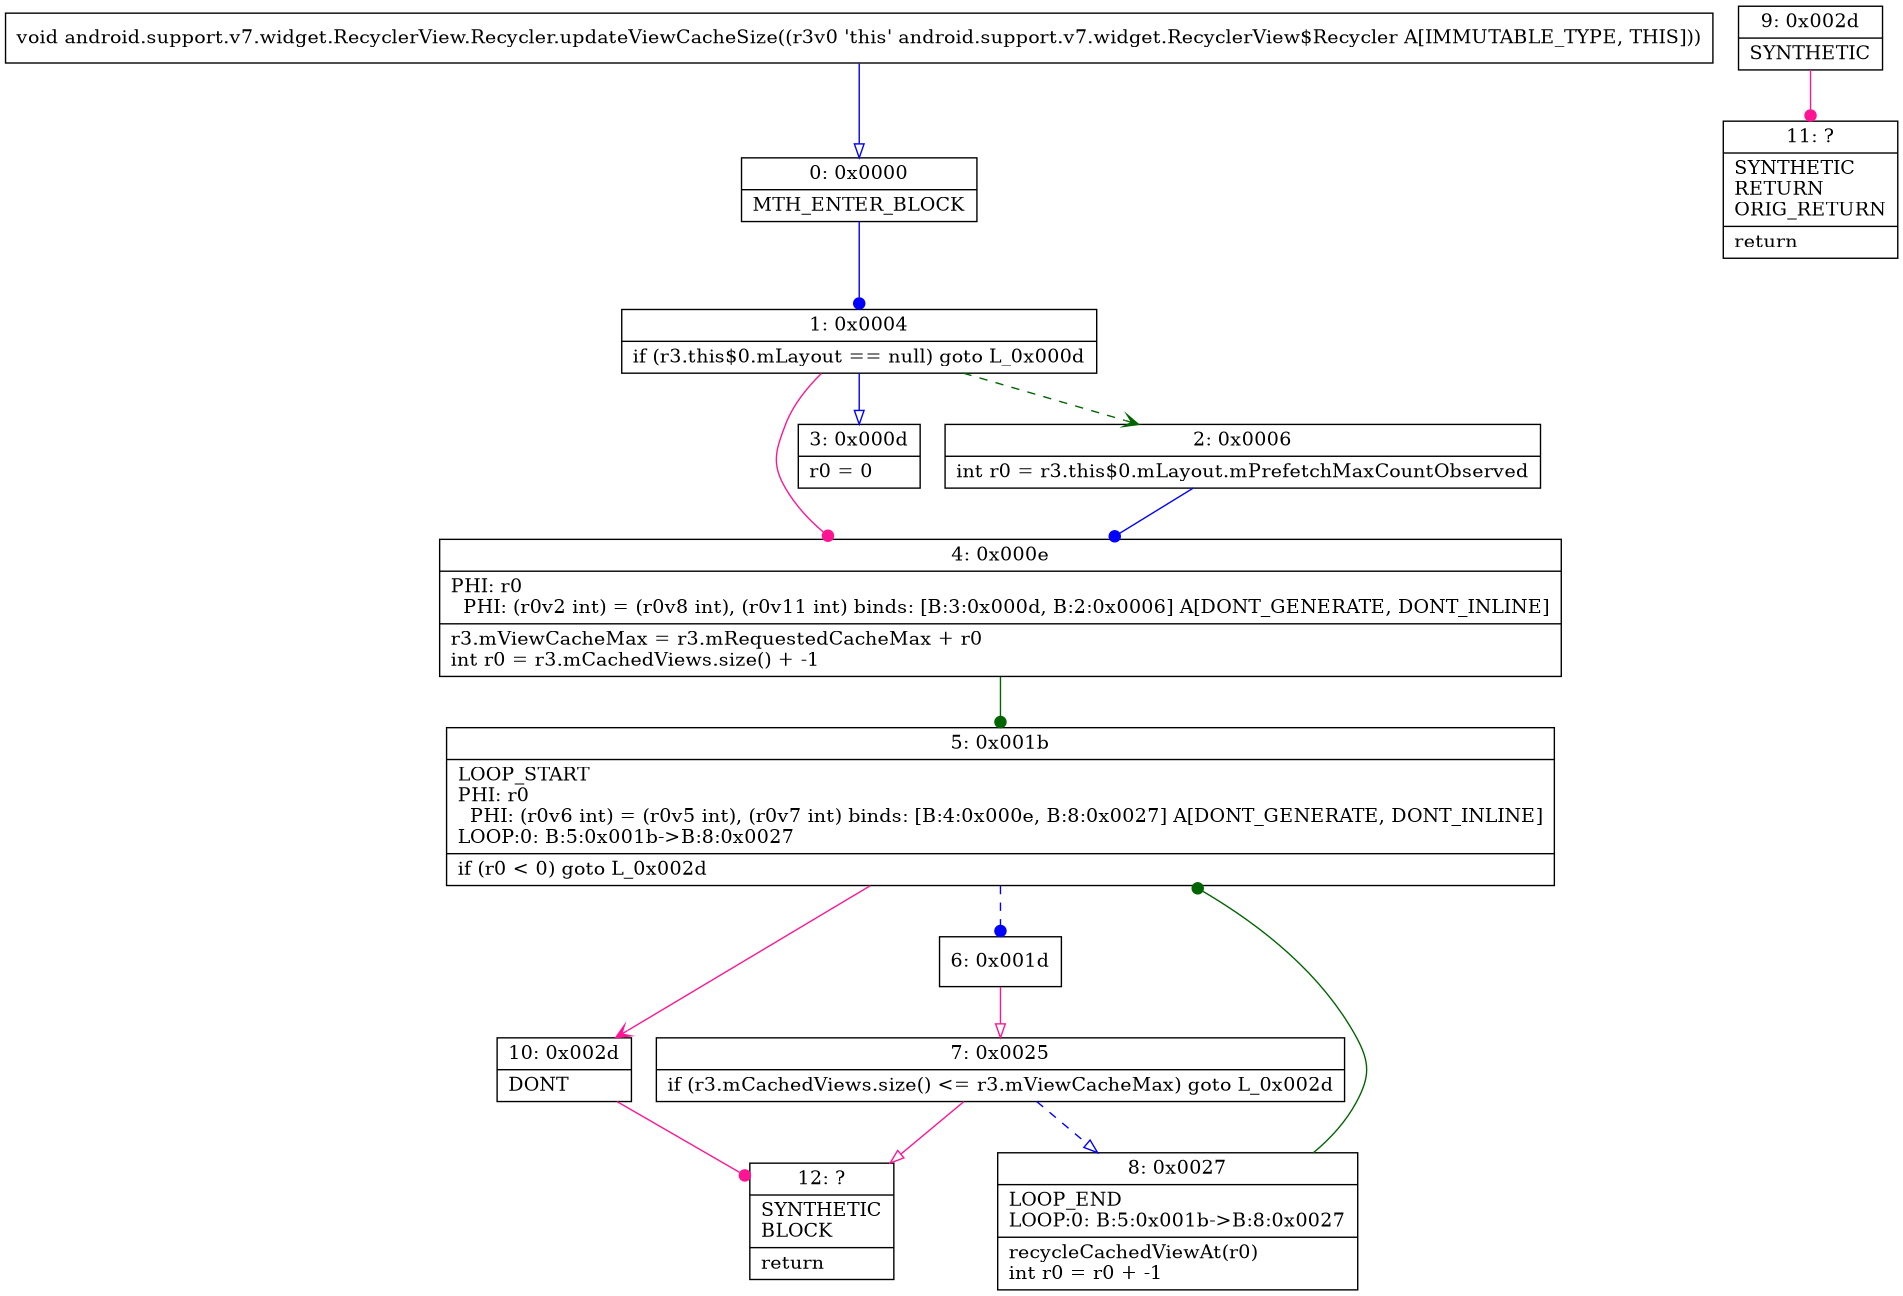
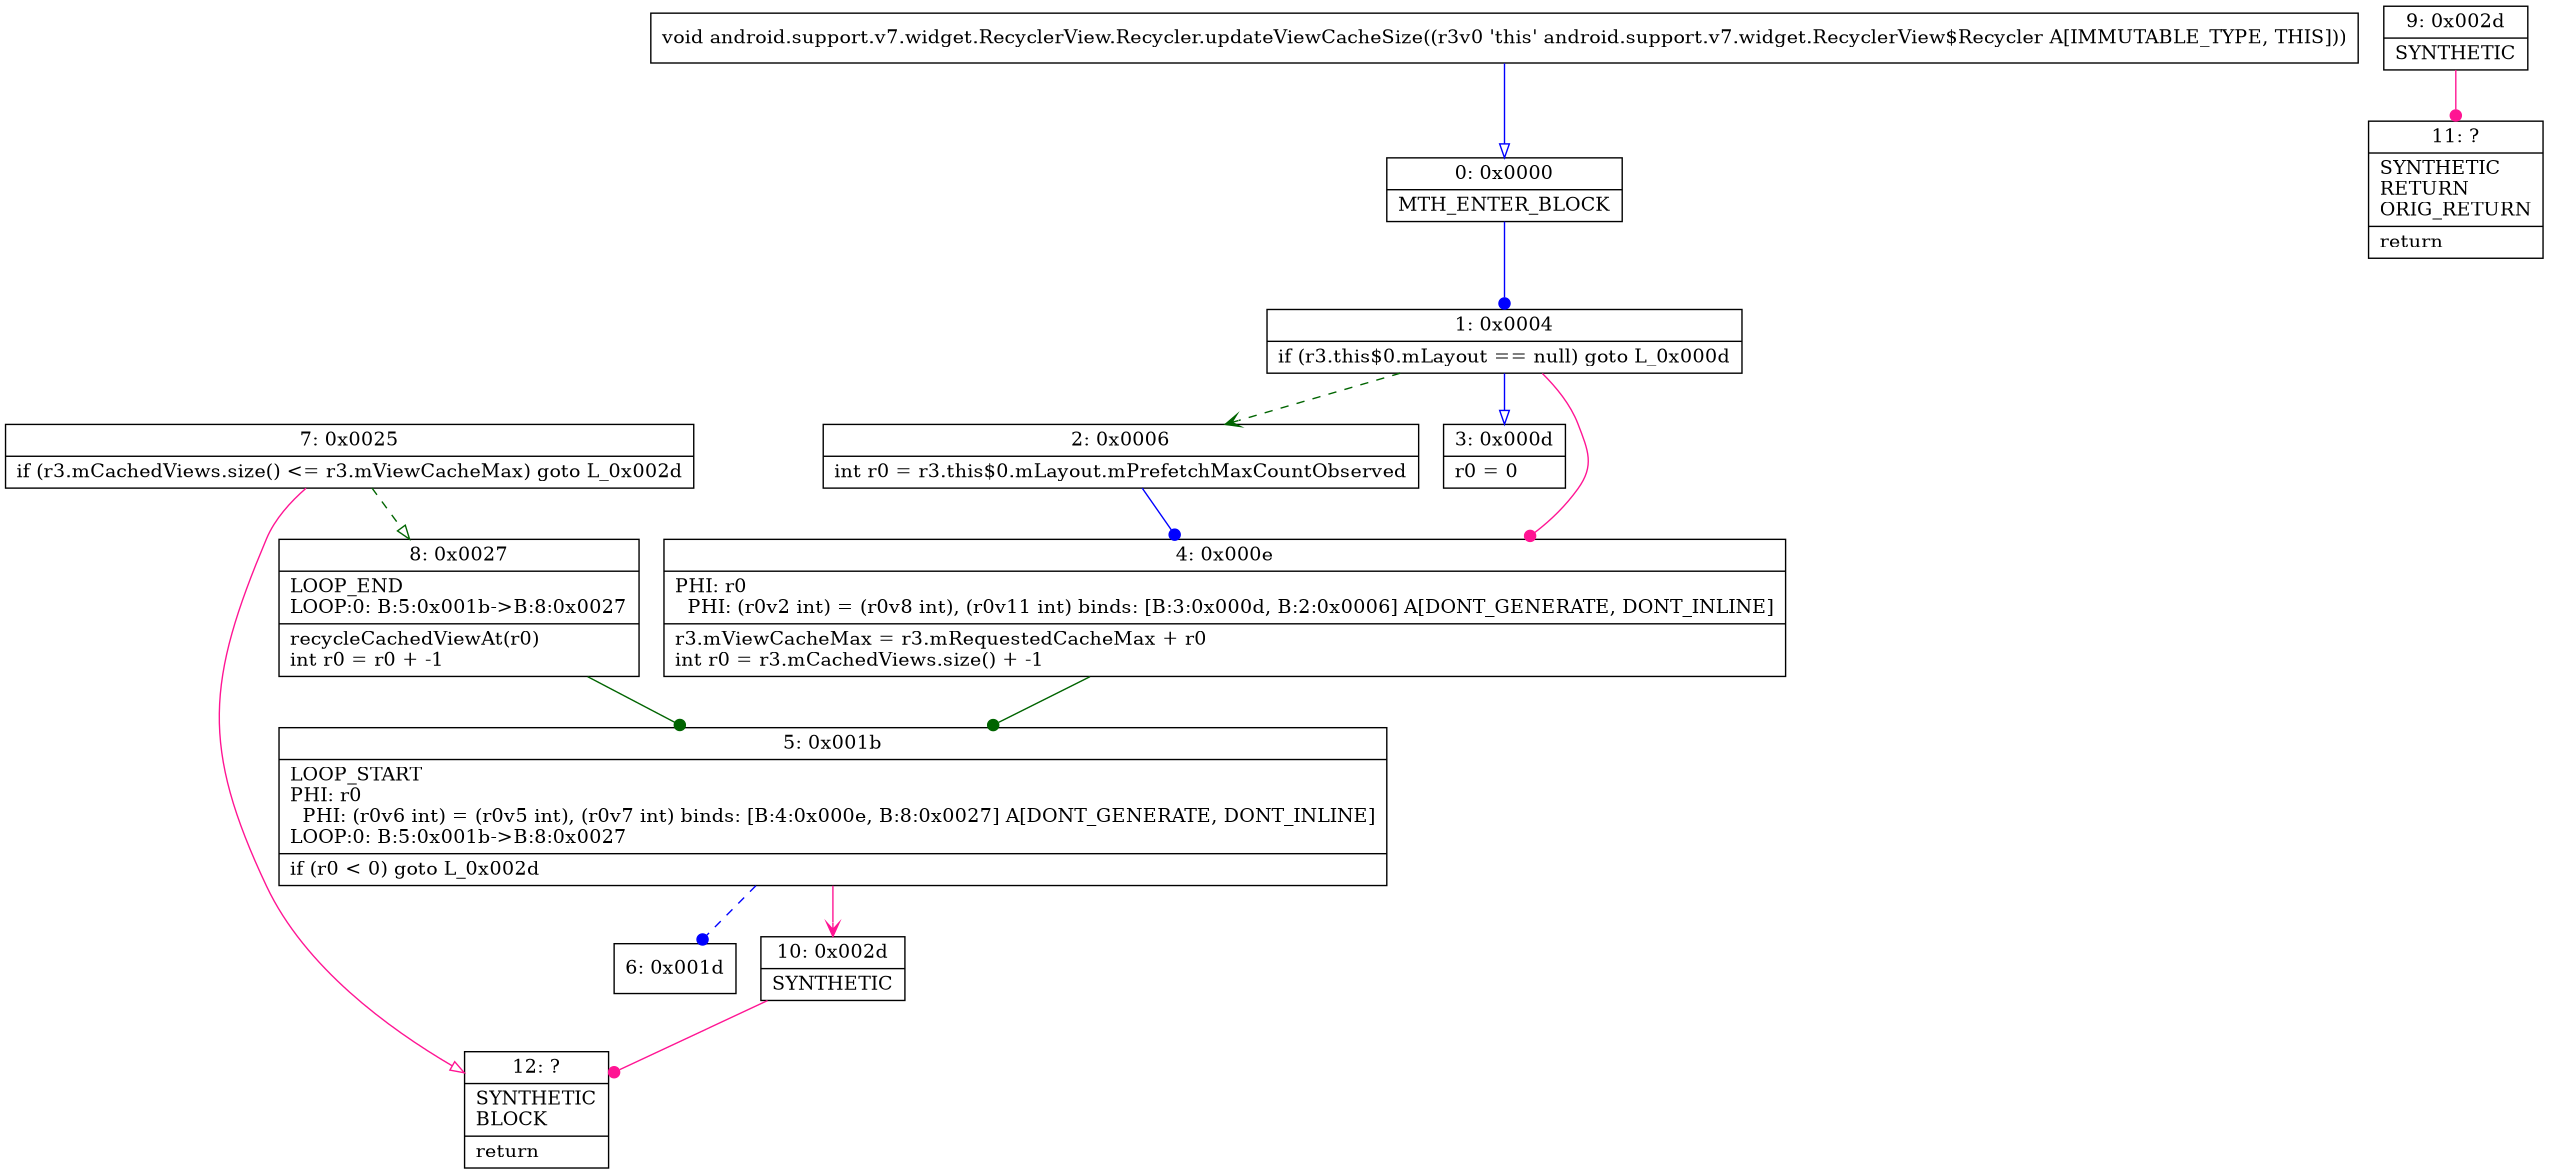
(1000, 1005) -> none
(539, 1085) -> (833, 984)
(1062, 1122) -> (387, 508)
